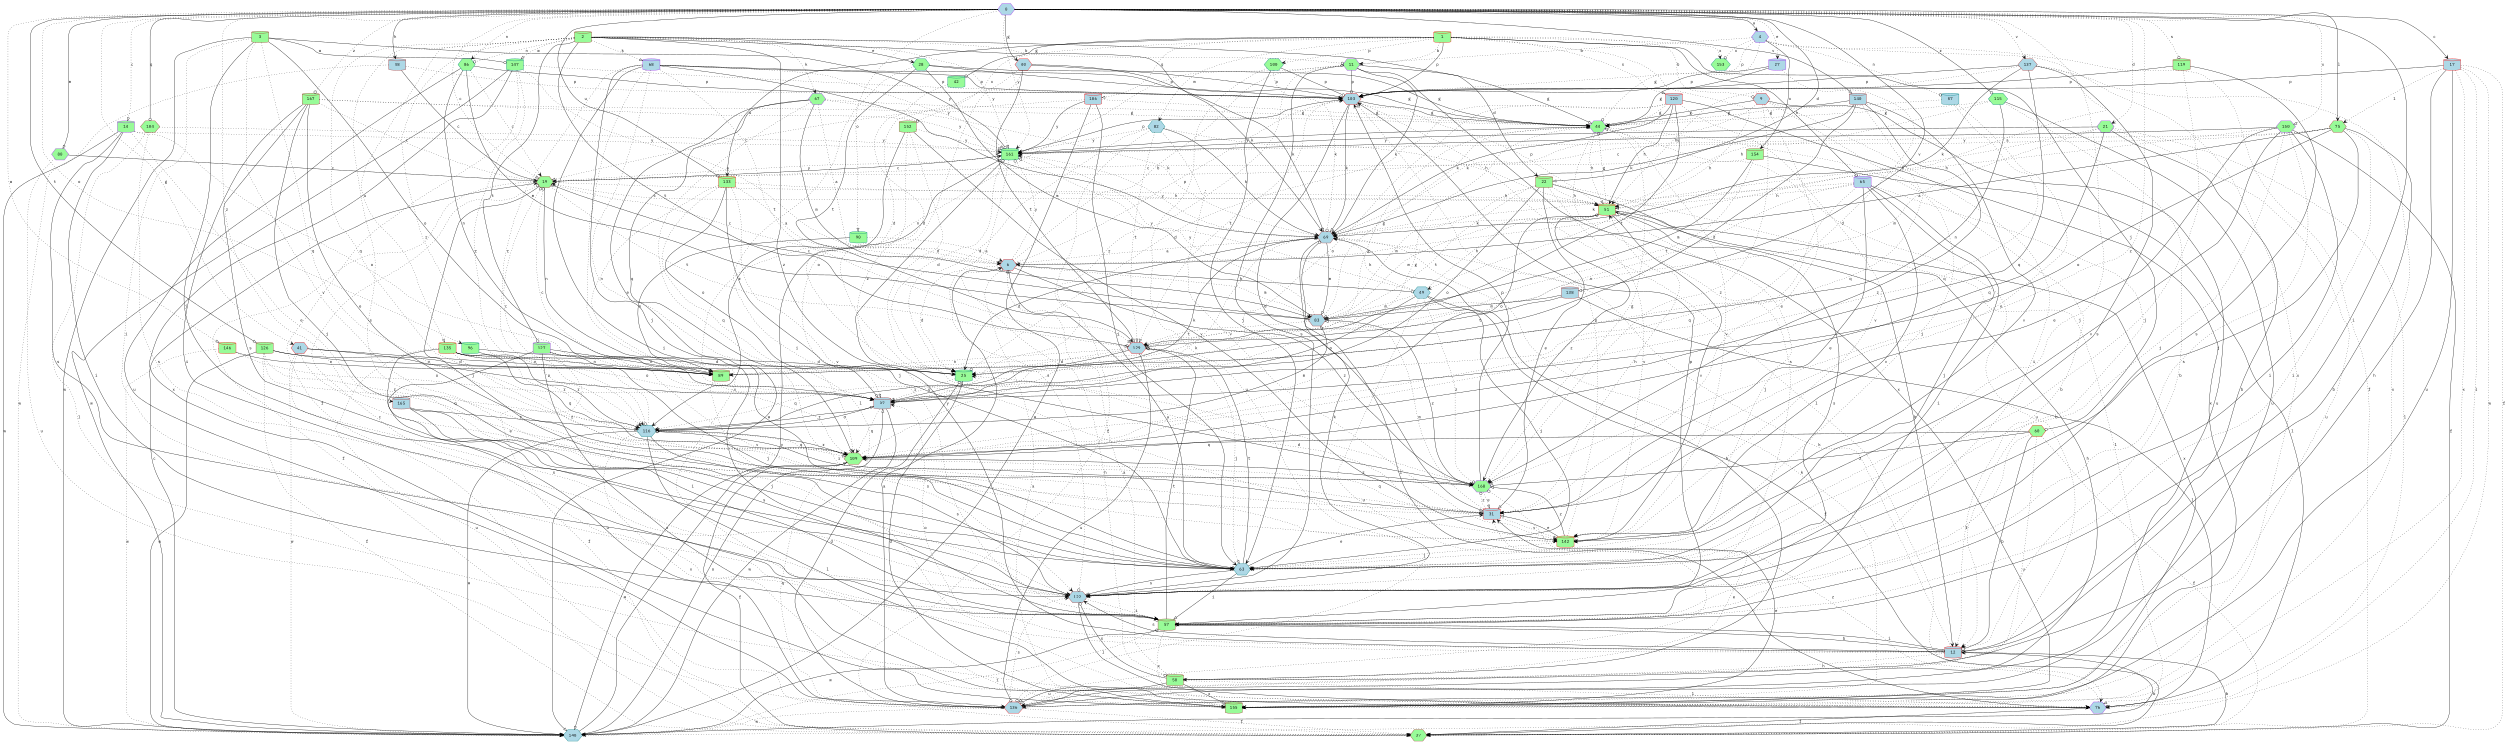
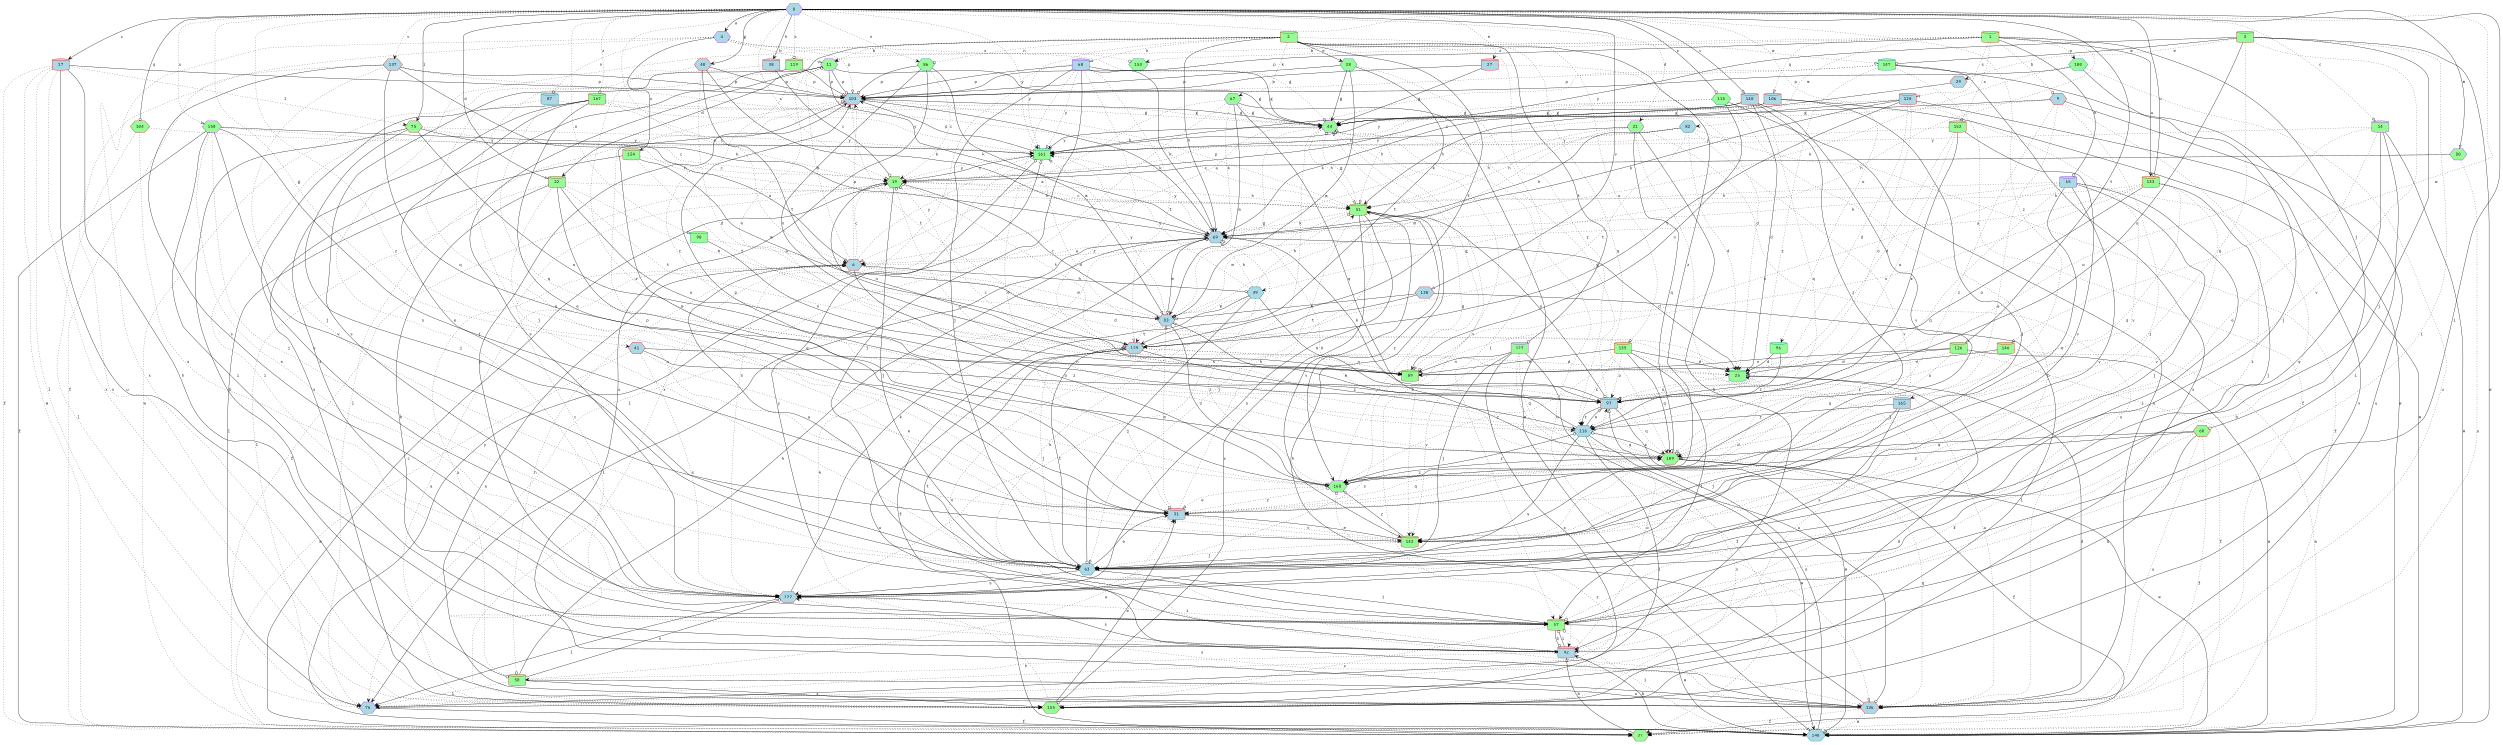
(1777, 65) -> (1490, 65)
(956, 82) -> none
none -> (1959, 82)
(1570, 293) -> (1425, 293)
(1953, 652) -> (1566, 652)
(1234, 708) -> (1051, 708)
